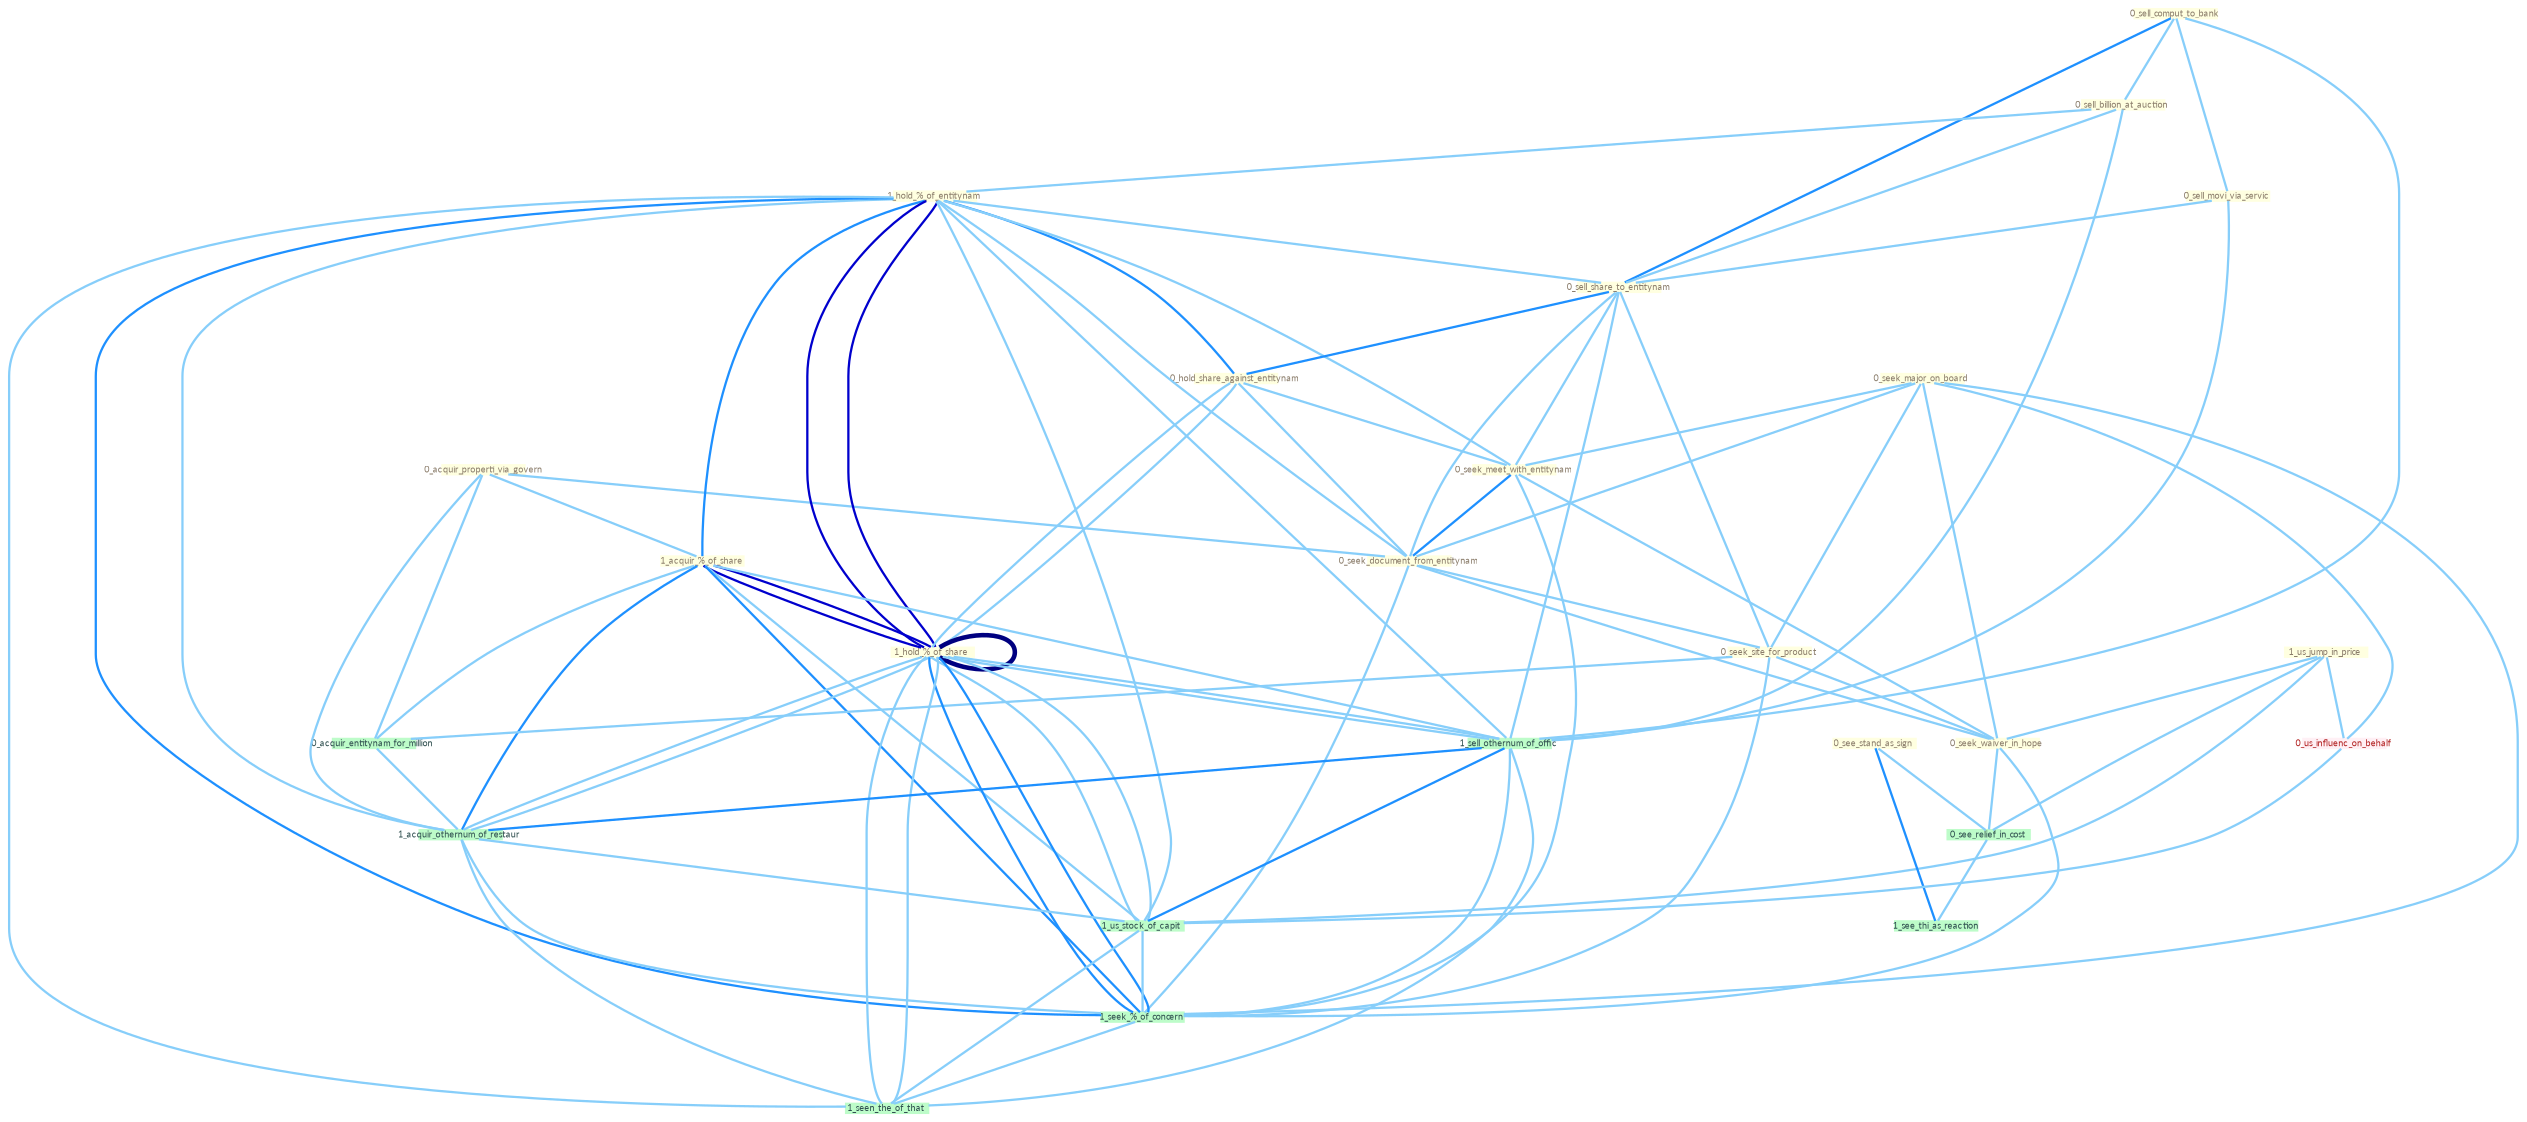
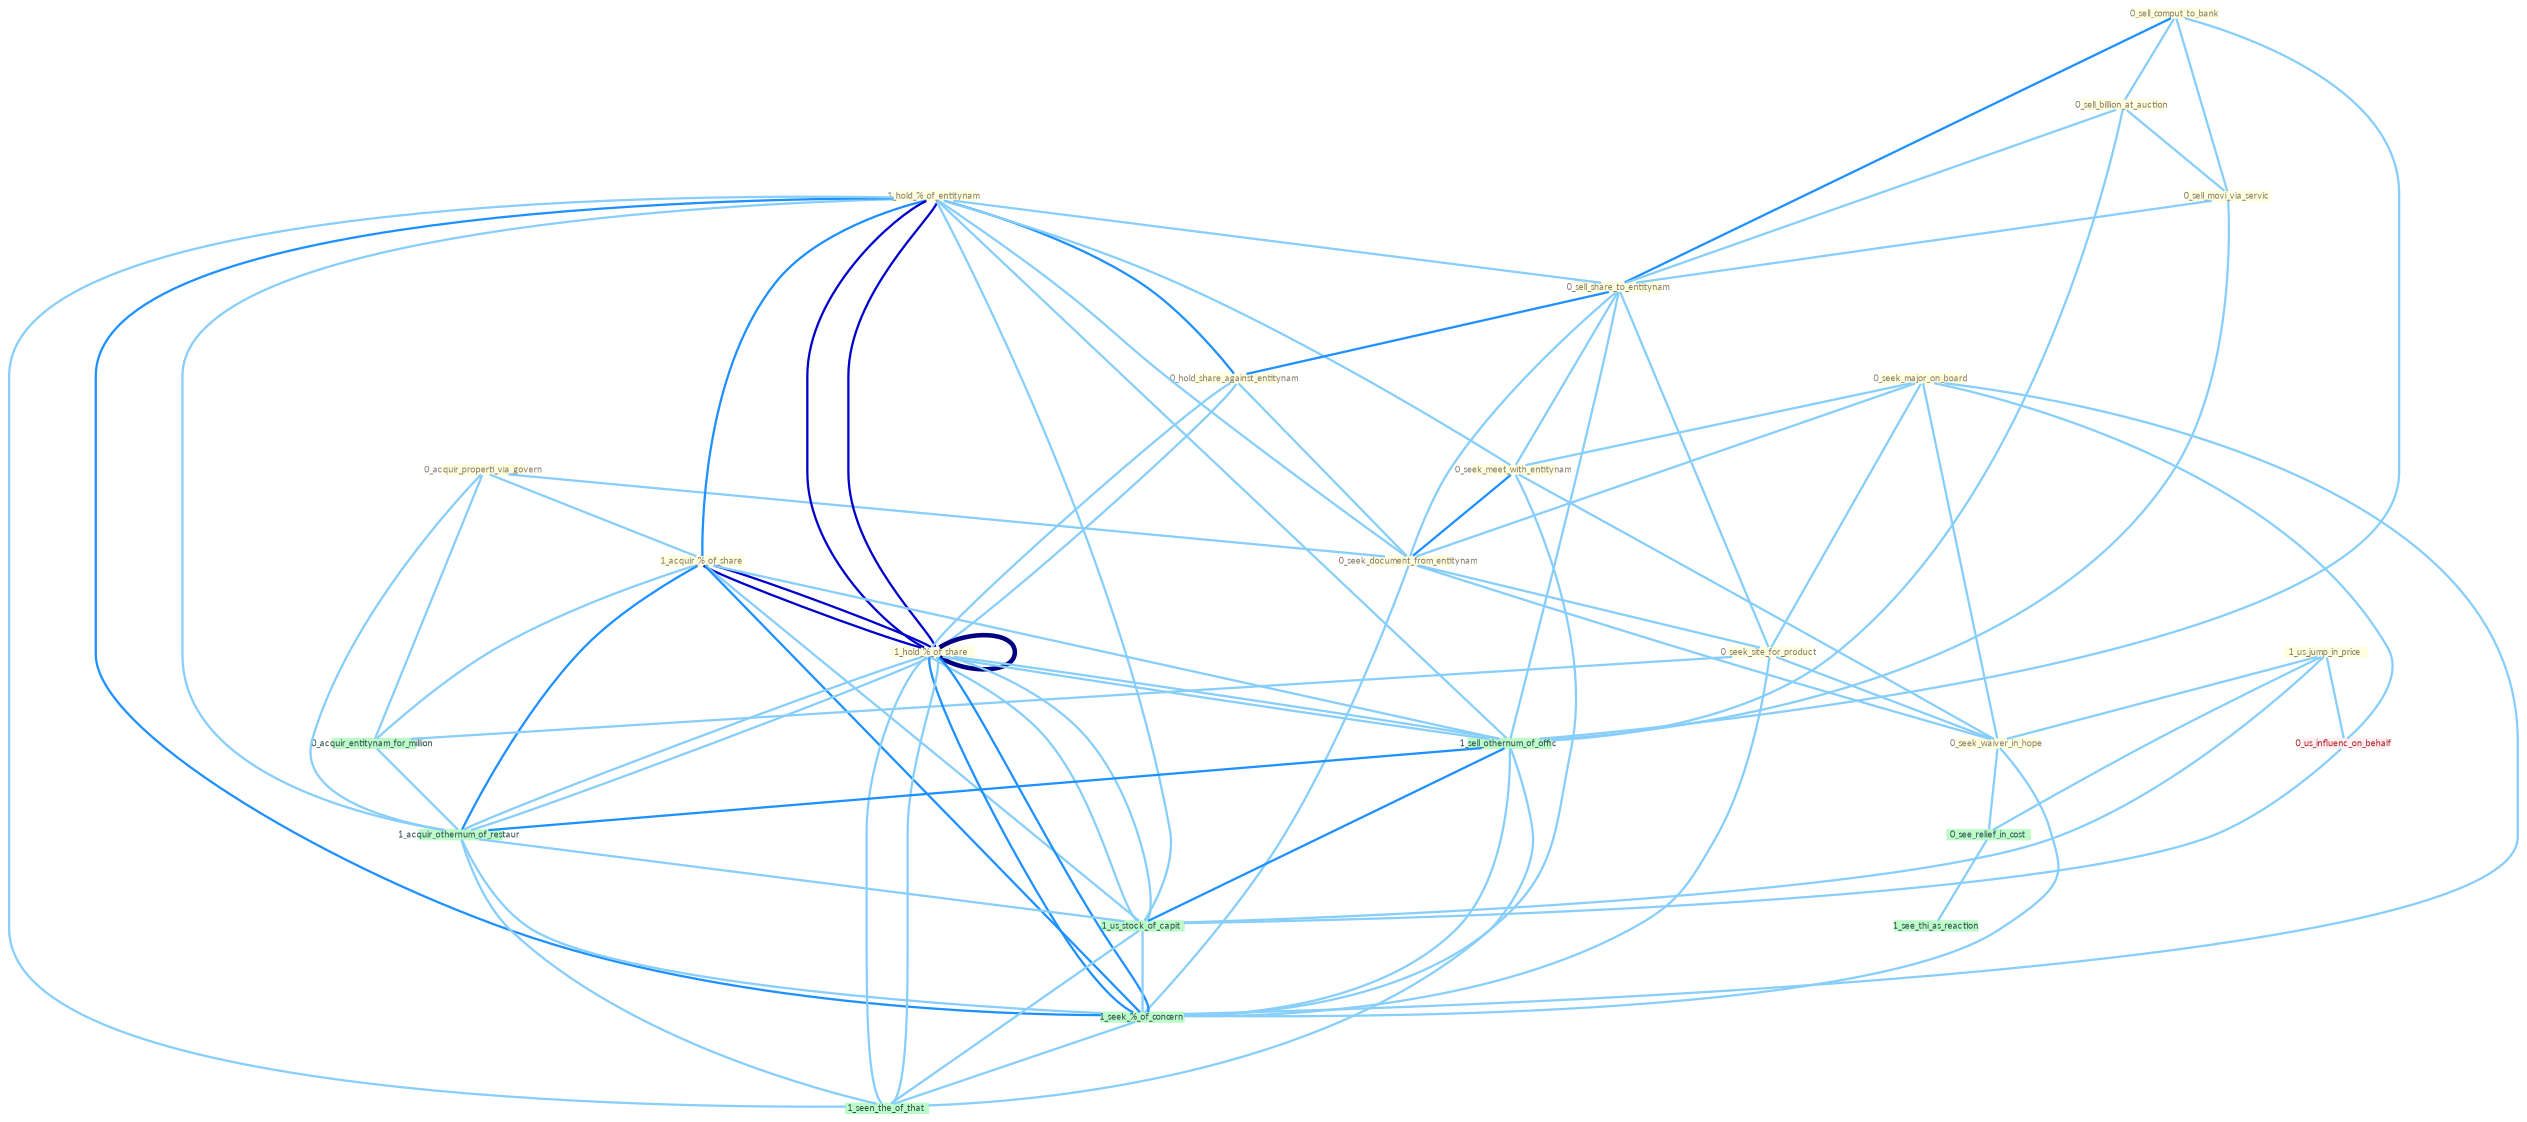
(1529, 151) -> (2176, 150)
(1375, 424) -> none
(1875, 743) -> none
